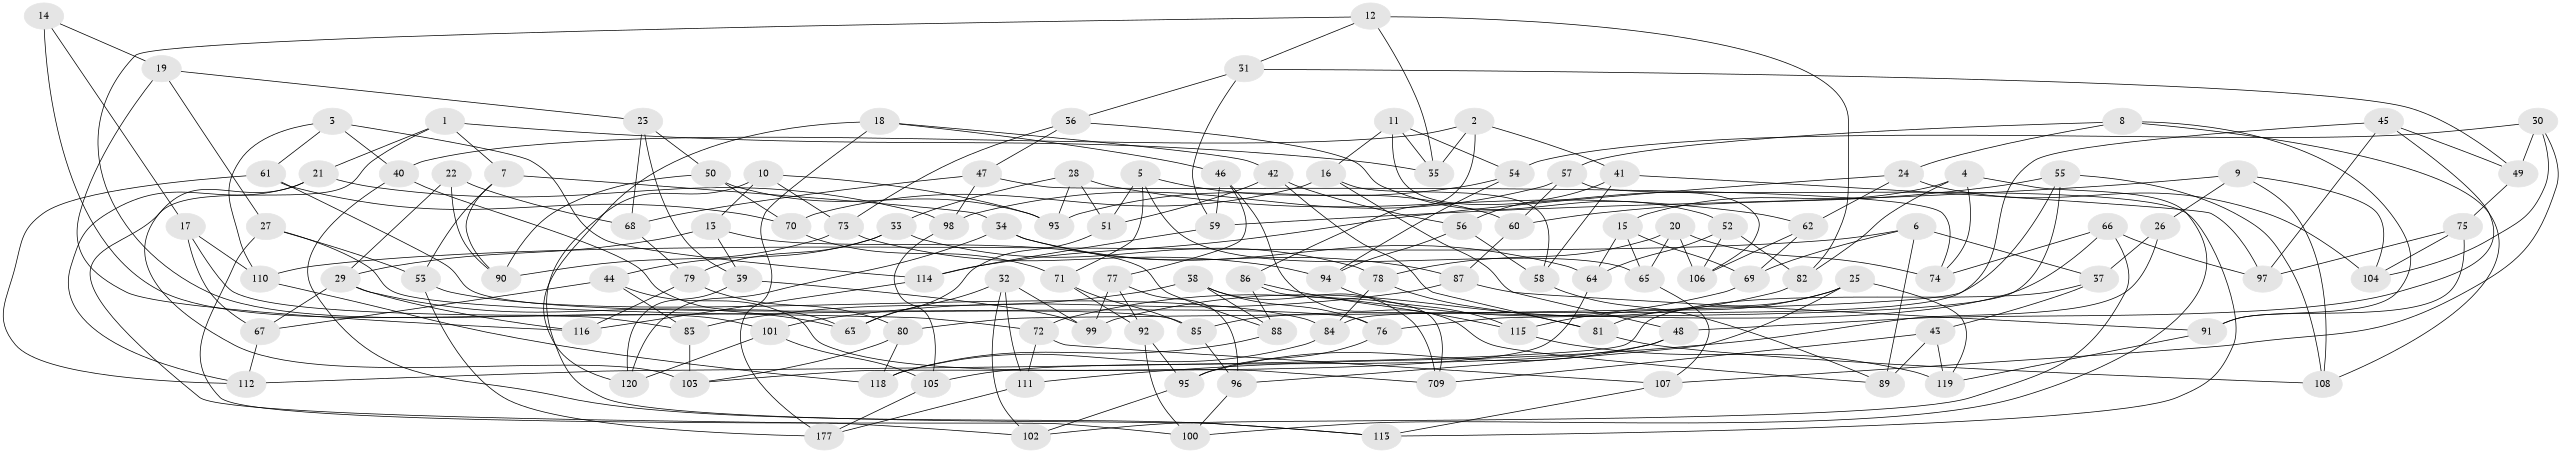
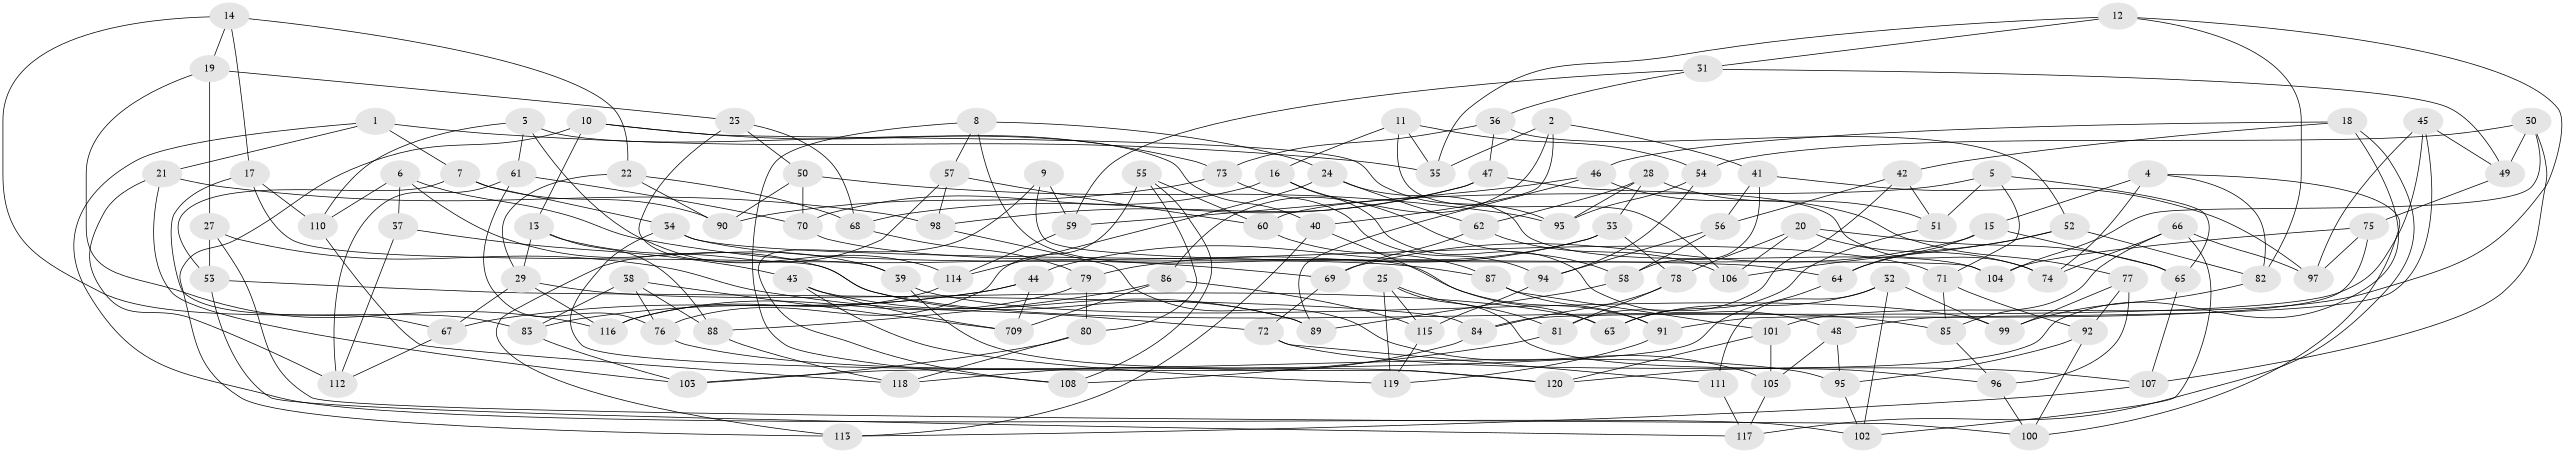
none -> (463, 52)
(2160, 226) -> none
(824, 437) -> (1745, 437)
